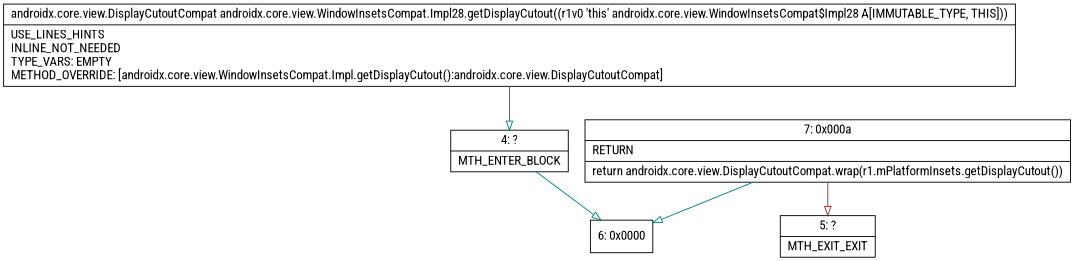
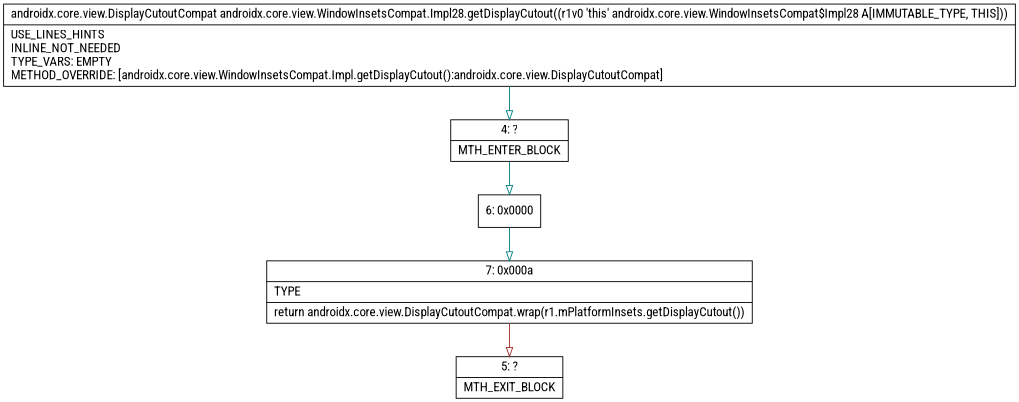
(613, 151) -> (288, 292)
(707, 201) -> (509, 240)
(828, 246) -> (509, 387)
